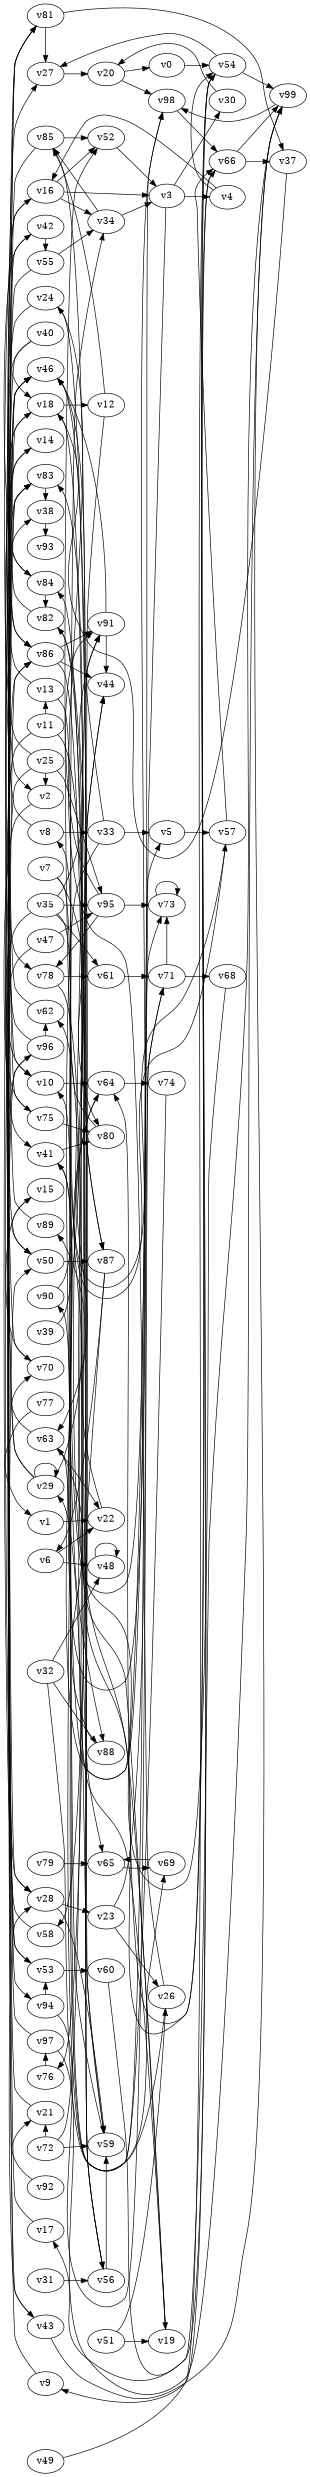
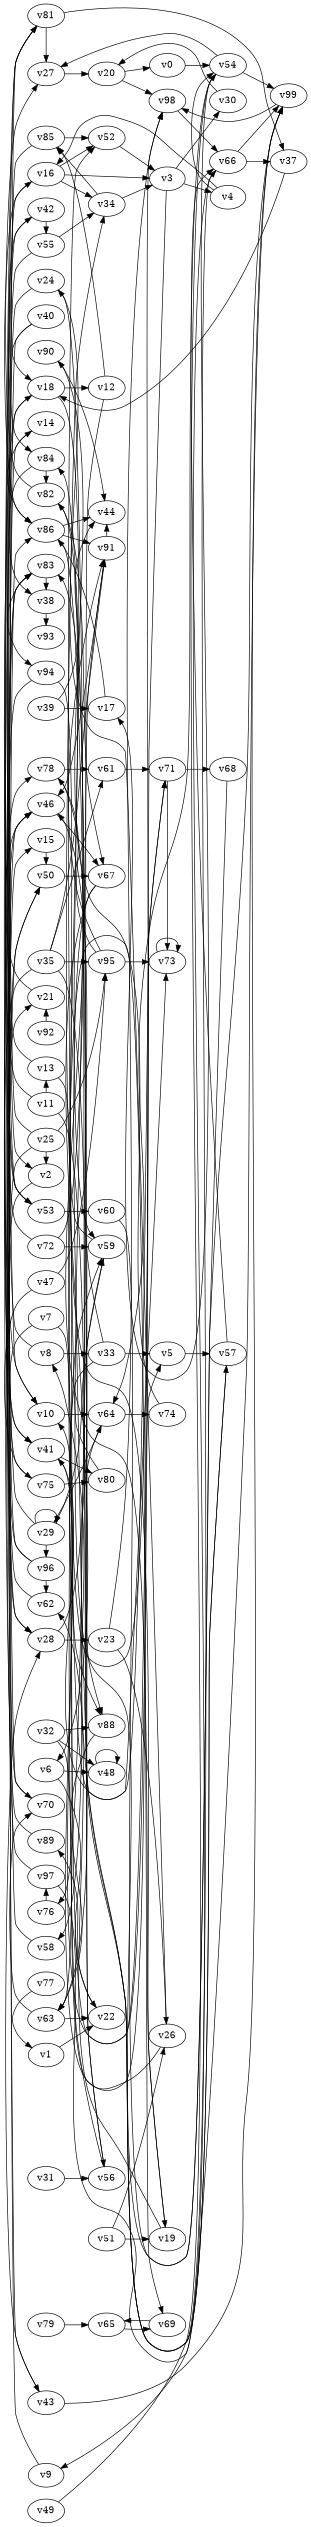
none -> (73, 709)
(85, 996) -> none
(81, 998) -> (10, 1381)
(106, 1261) -> (107, 876)
(88, 1284) -> (84, 998)
